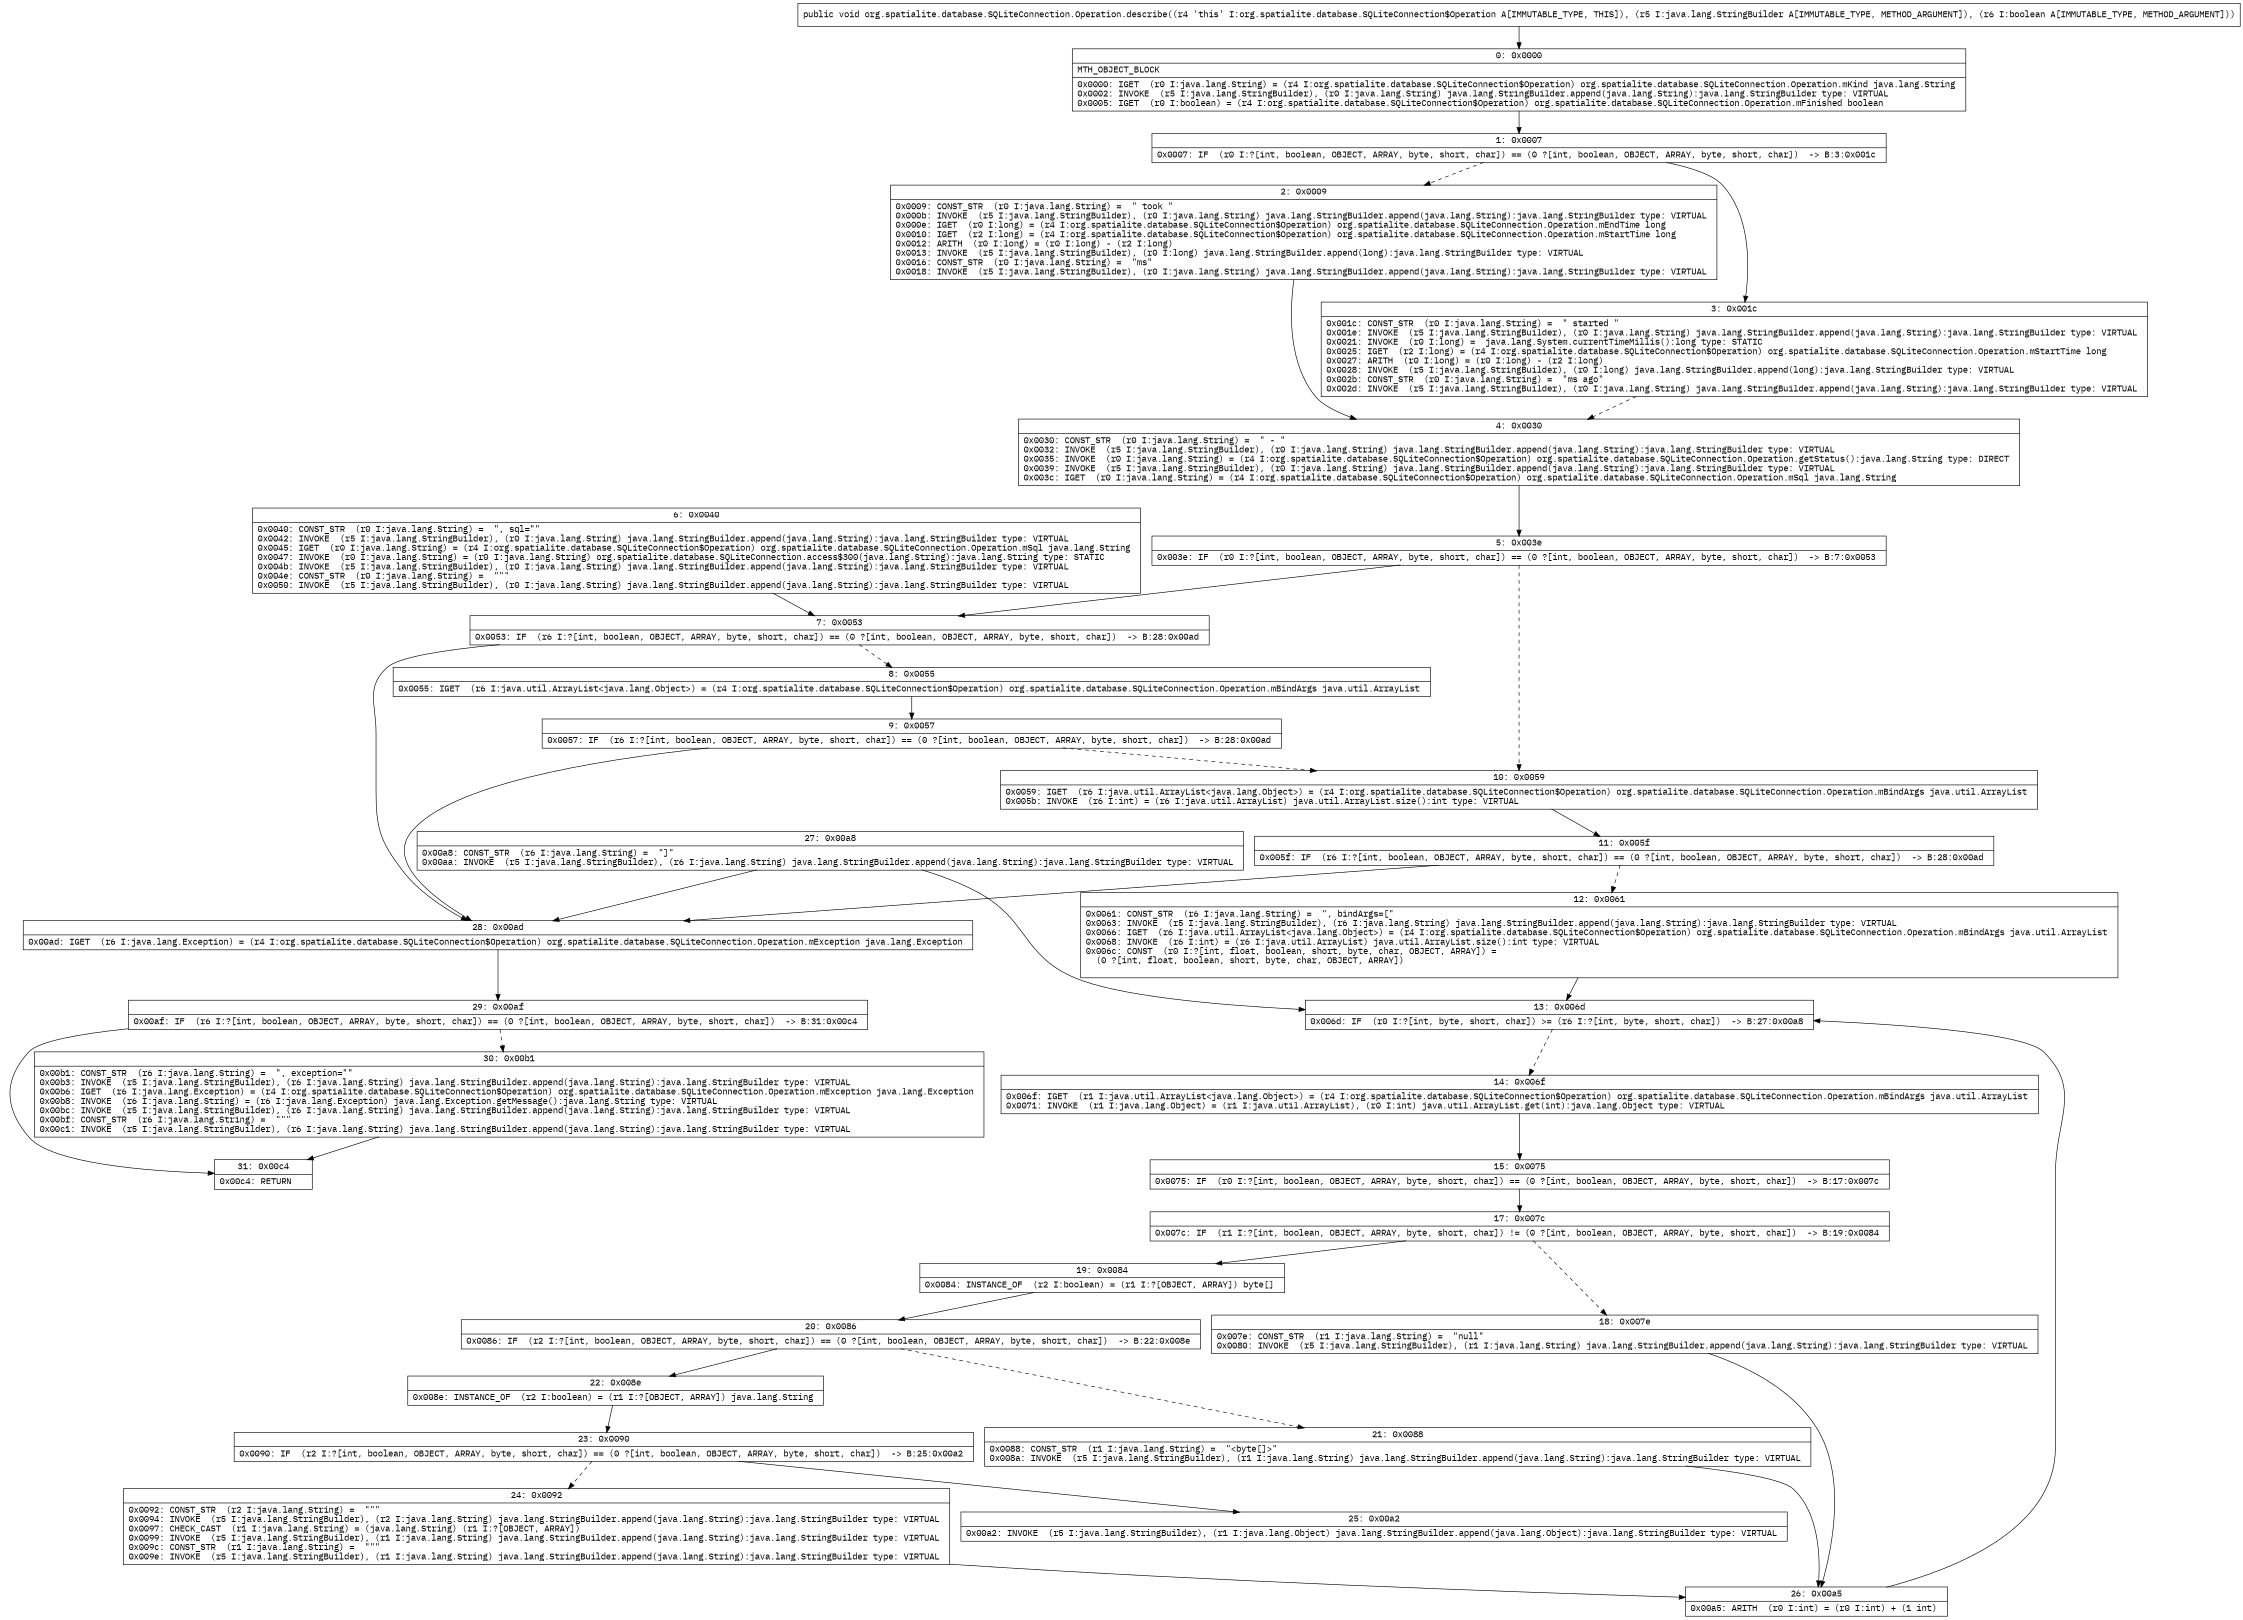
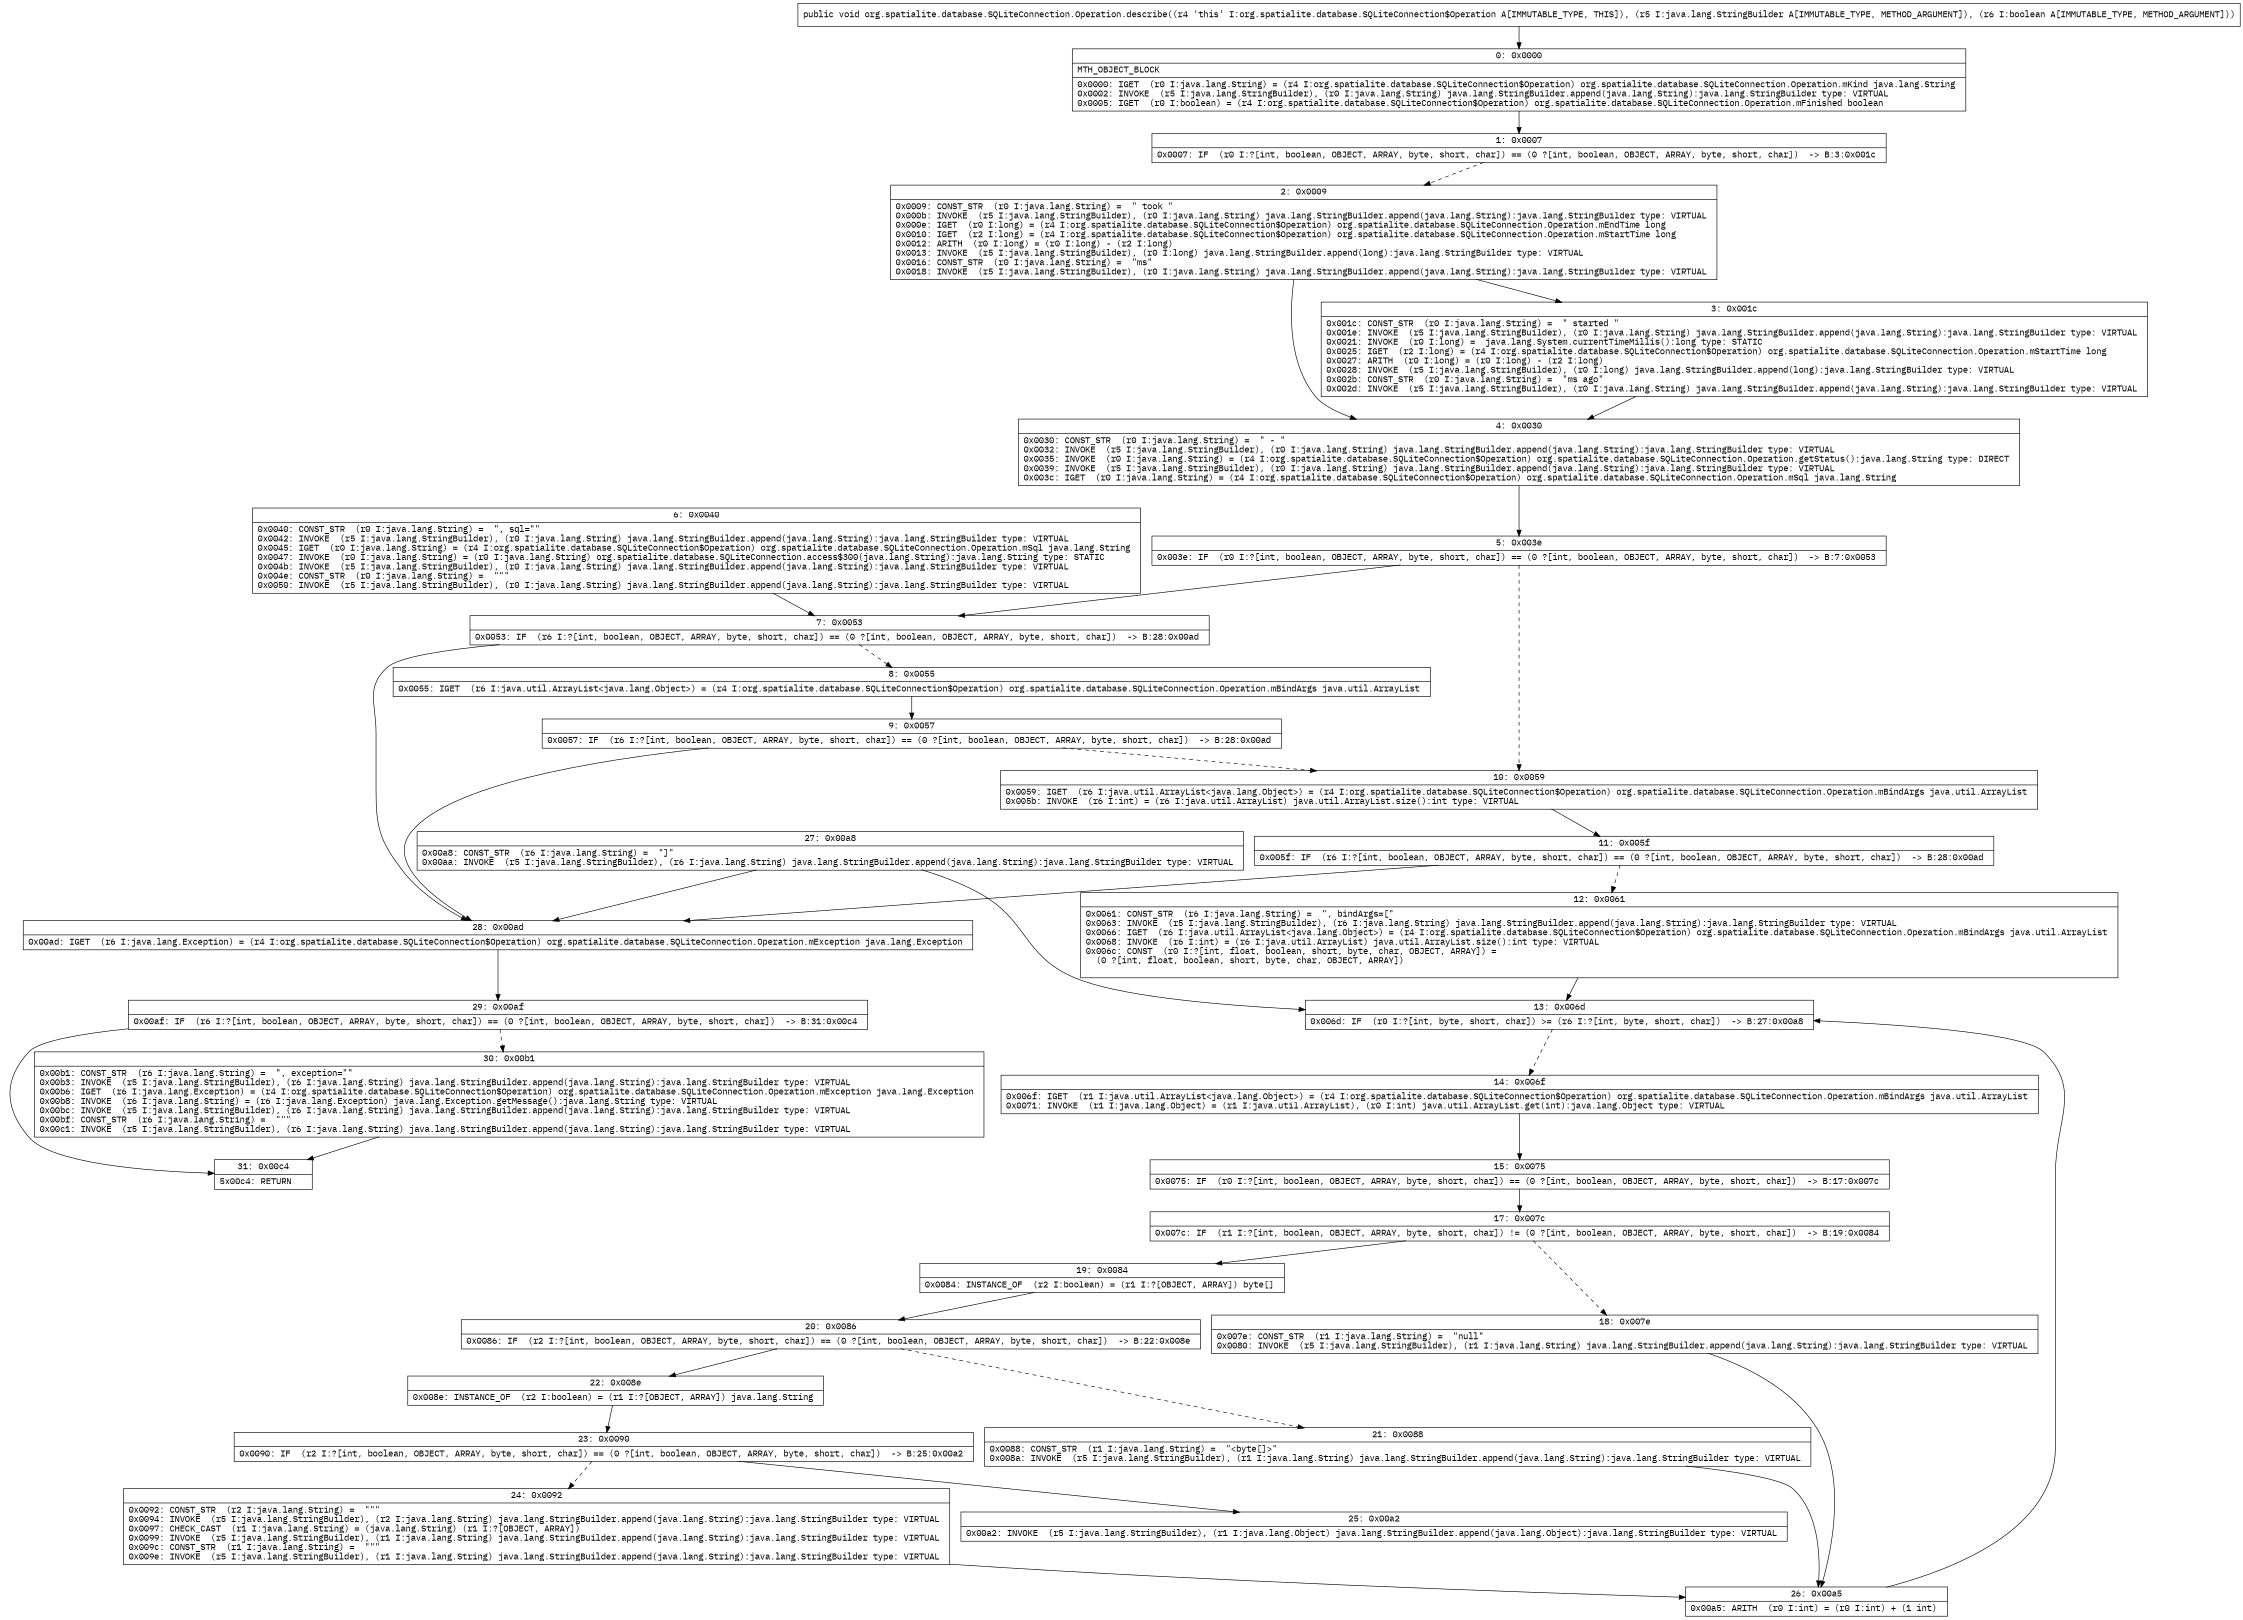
(1737, 208) -> (1516, 290)
(1615, 407) -> (1615, 407)
(263, 1182) -> (263, 1182)
